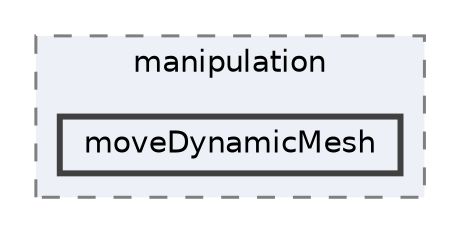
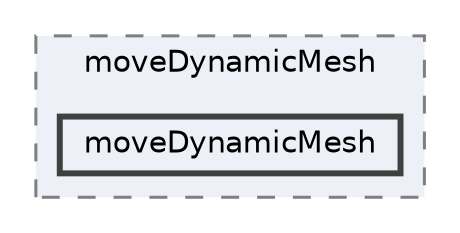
(230, 64) -> (230, 64)
